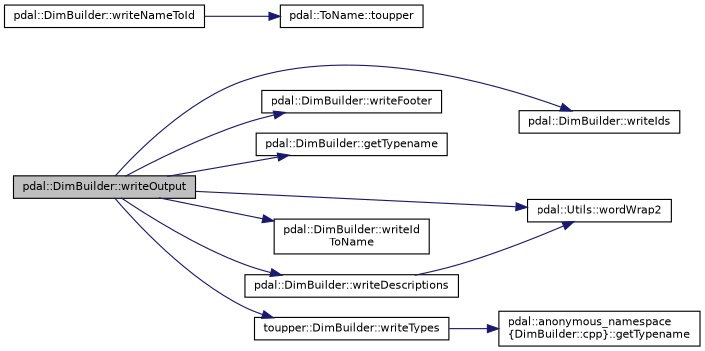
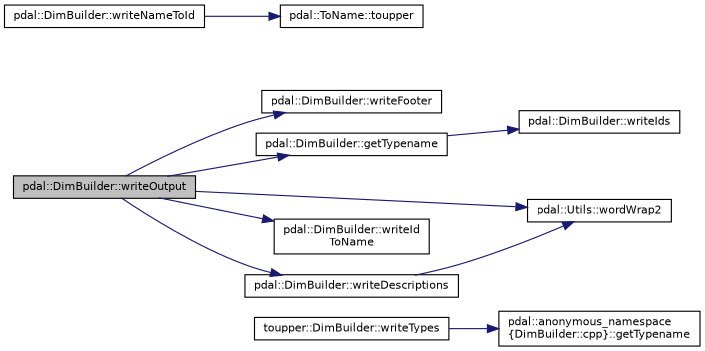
(323, 66) -> (477, 133)
(182, 265) -> none
